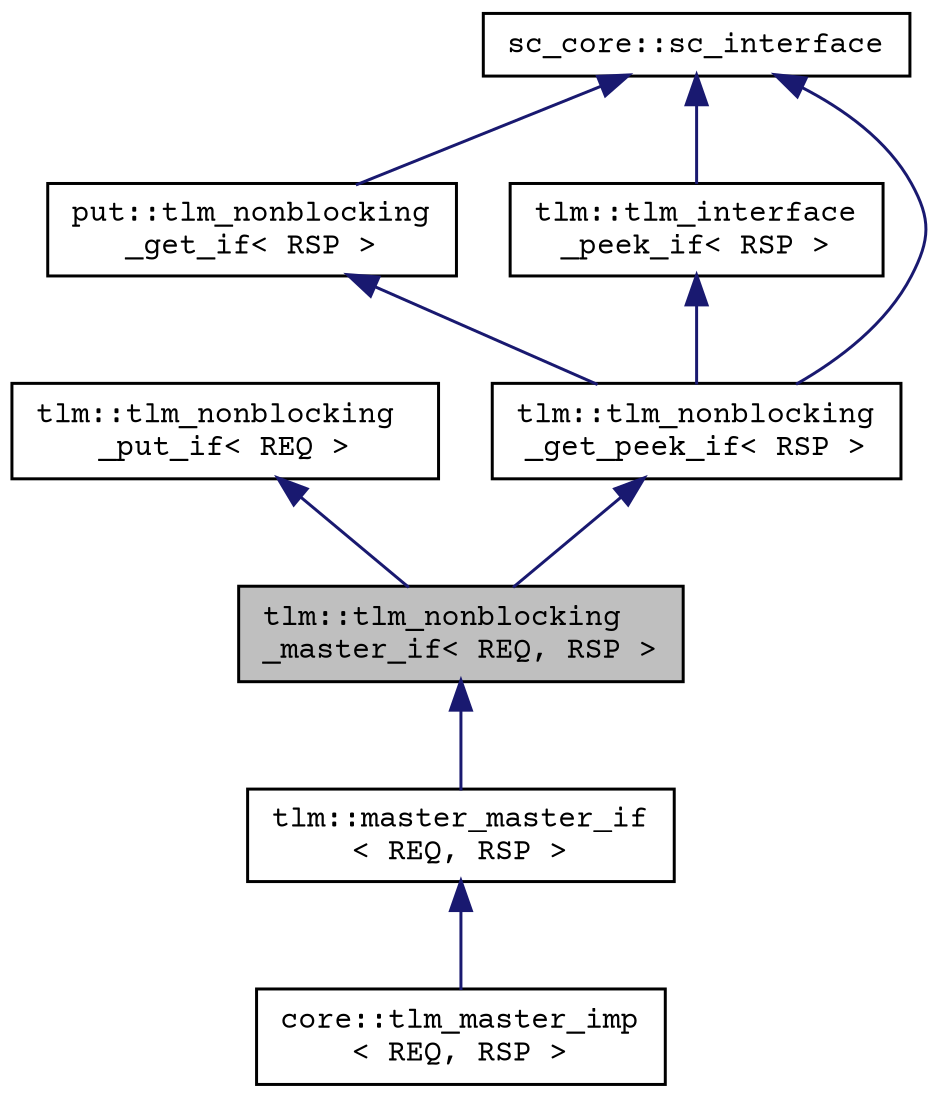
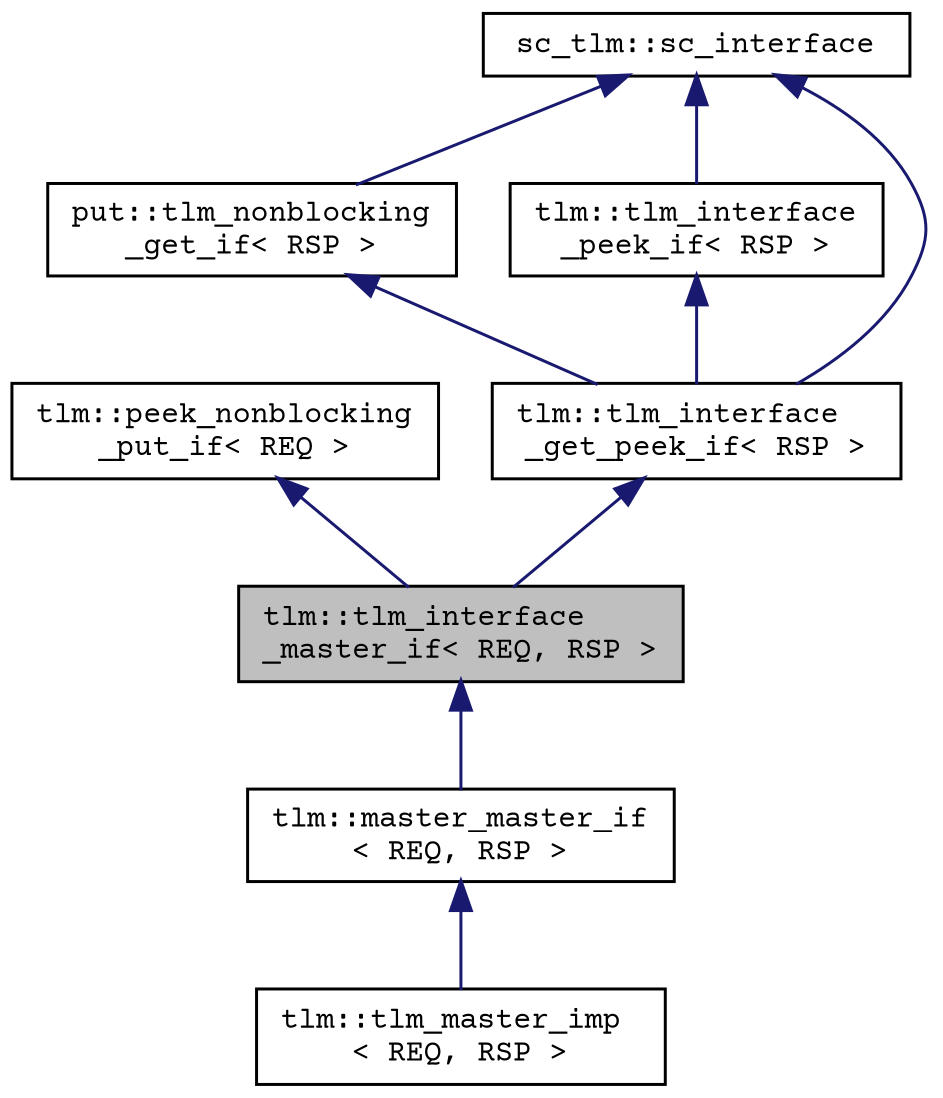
(697, 45) -> (697, 45)
(225, 431) -> (225, 431)
(697, 431) -> (697, 431)
(461, 634) -> (461, 634)
(461, 1037) -> (461, 1037)
